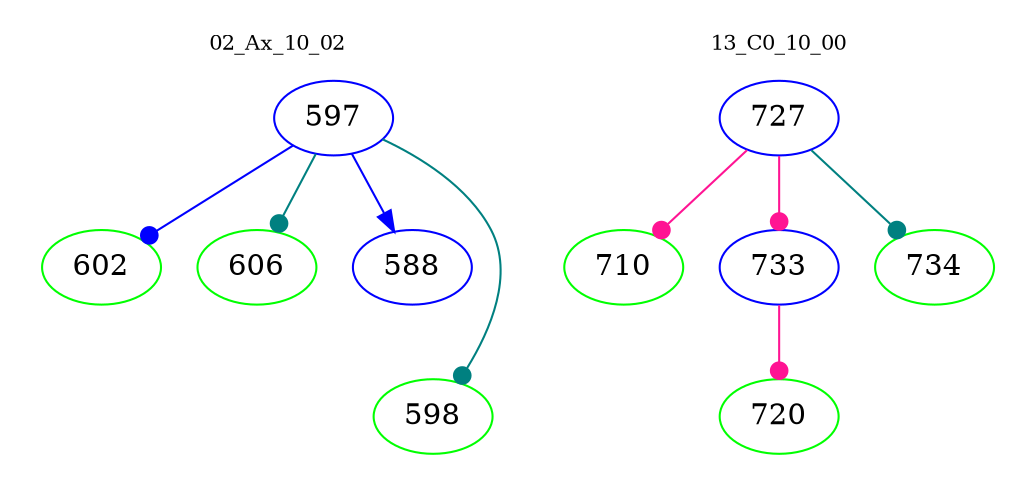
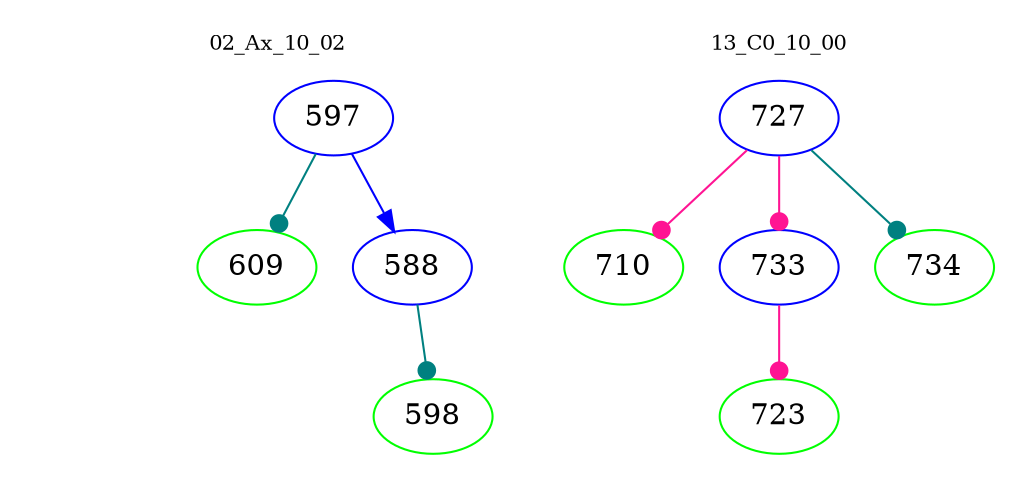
(492, 231) -> (421, 333)
(102, 267) -> none
(257, 267) -> (257, 267)
(779, 417) -> (779, 417)
